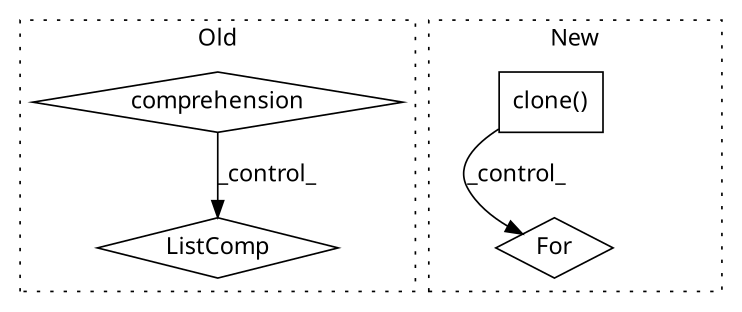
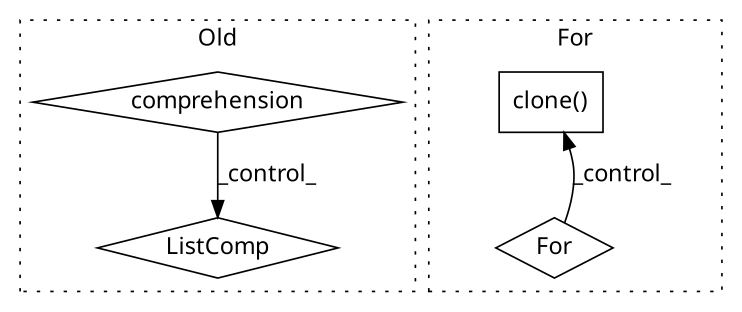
(575, 39) -> (575, 39)
(464, 180) -> (573, 186)
